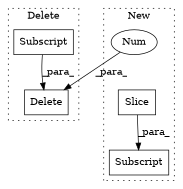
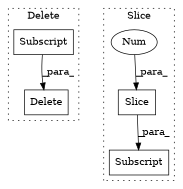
(139, 16) -> (139, 16)
(95, 69) -> (135, 69)
